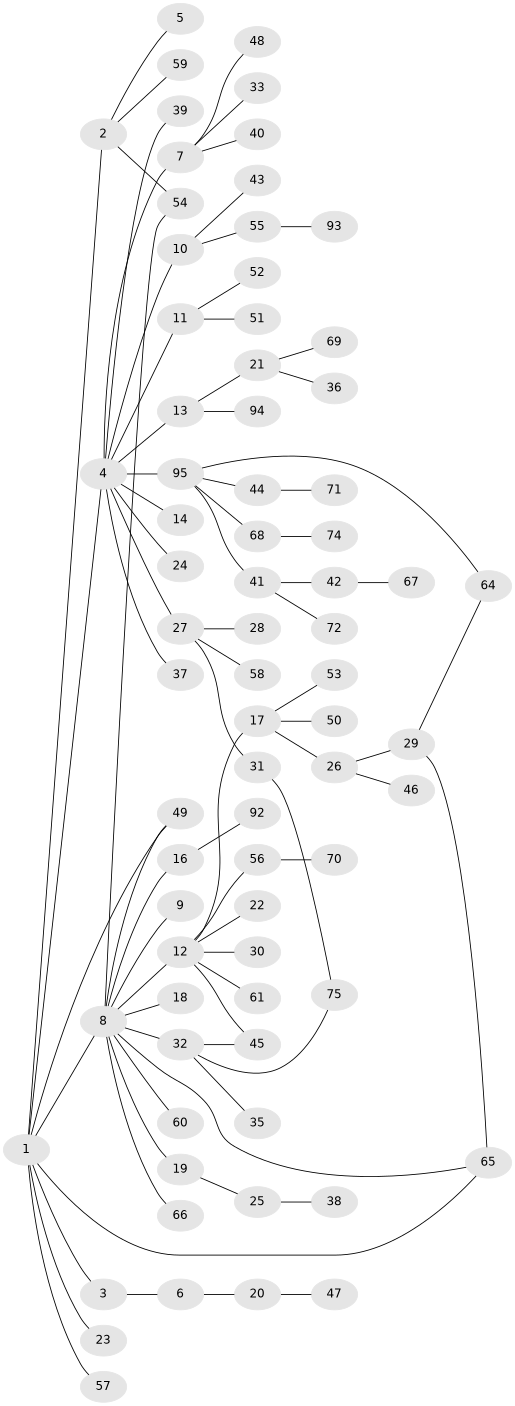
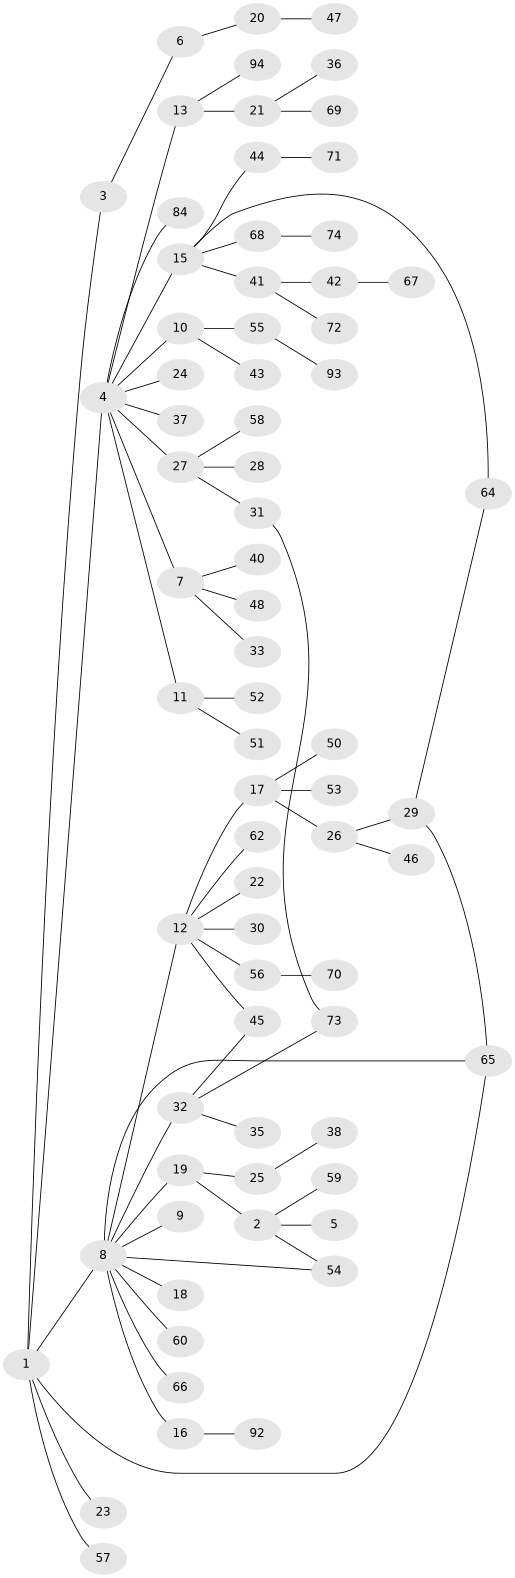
(181, 111) -> none
(181, 474) -> (181, 259)
(181, 520) -> (181, 213)
(65, 642) -> (219, 1198)
(181, 814) -> none
(335, 995) -> (335, 1022)
(258, 998) -> (258, 837)
